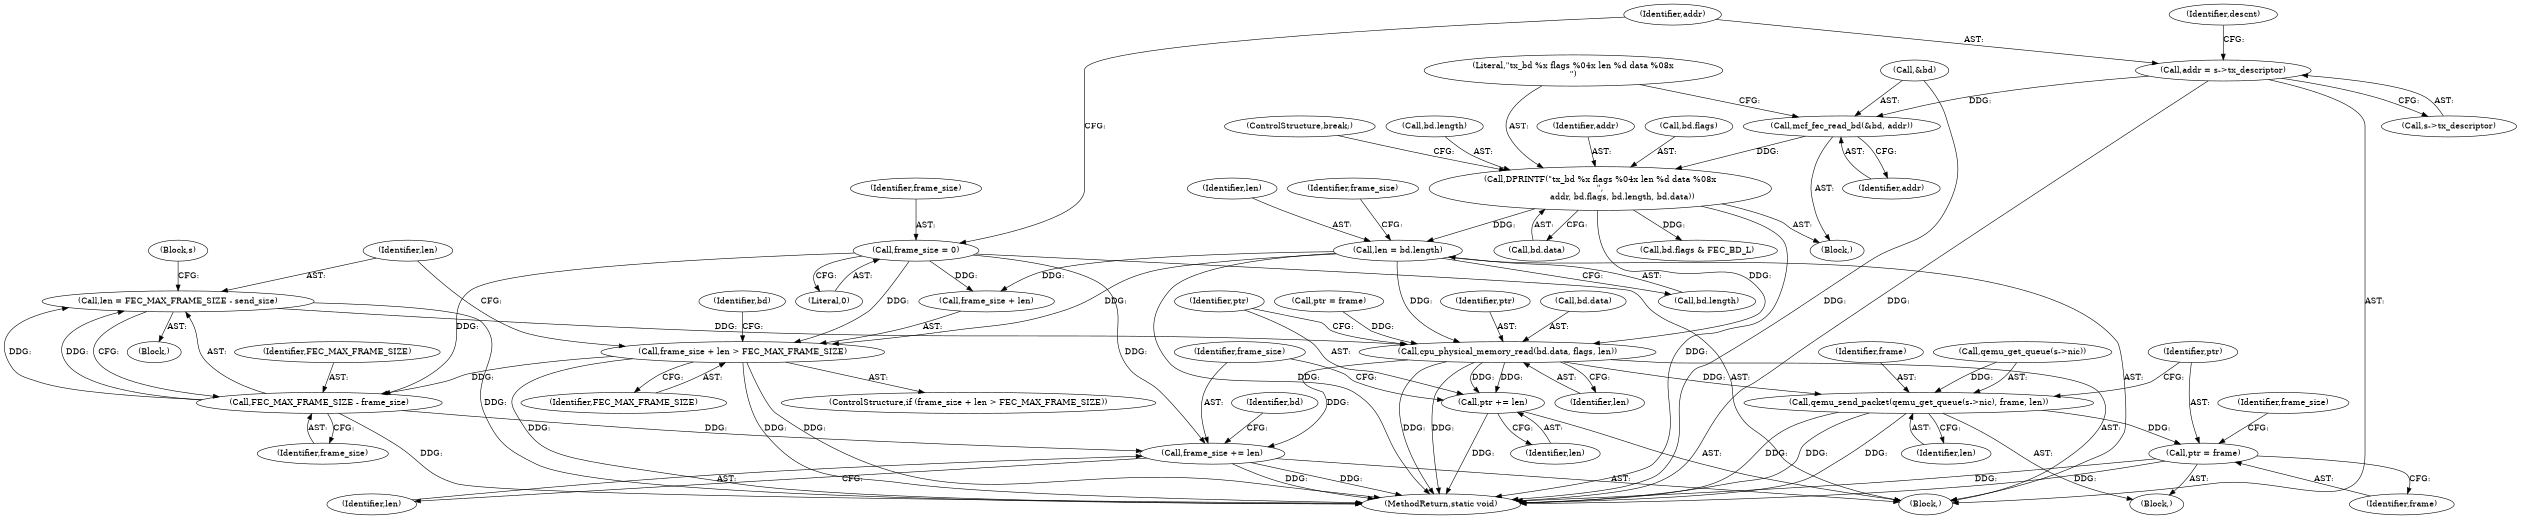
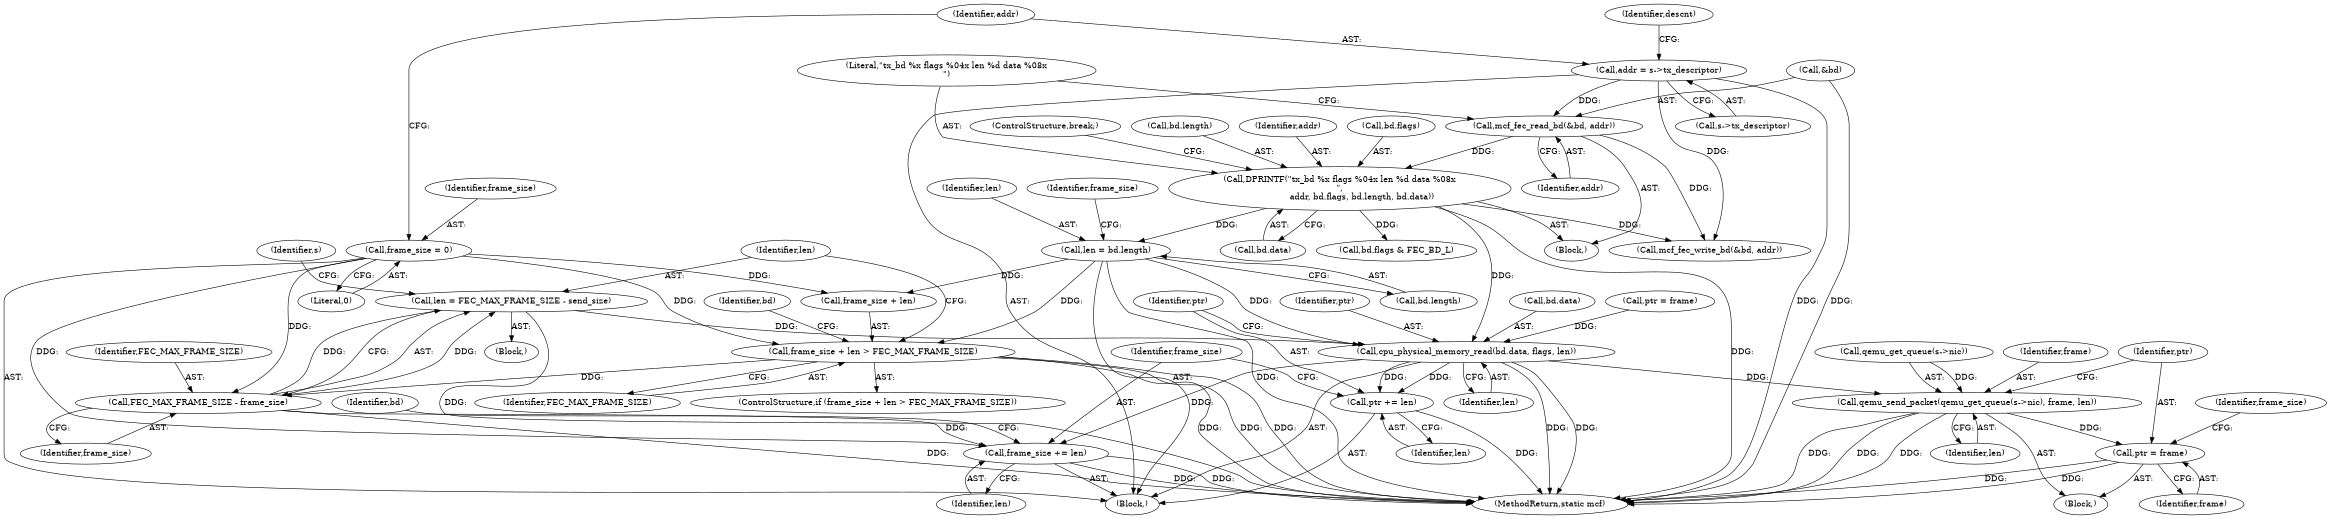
(178, 251) -> (296, 251)
none -> (1710, 251)
(1441, 504) -> (1550, 504)
